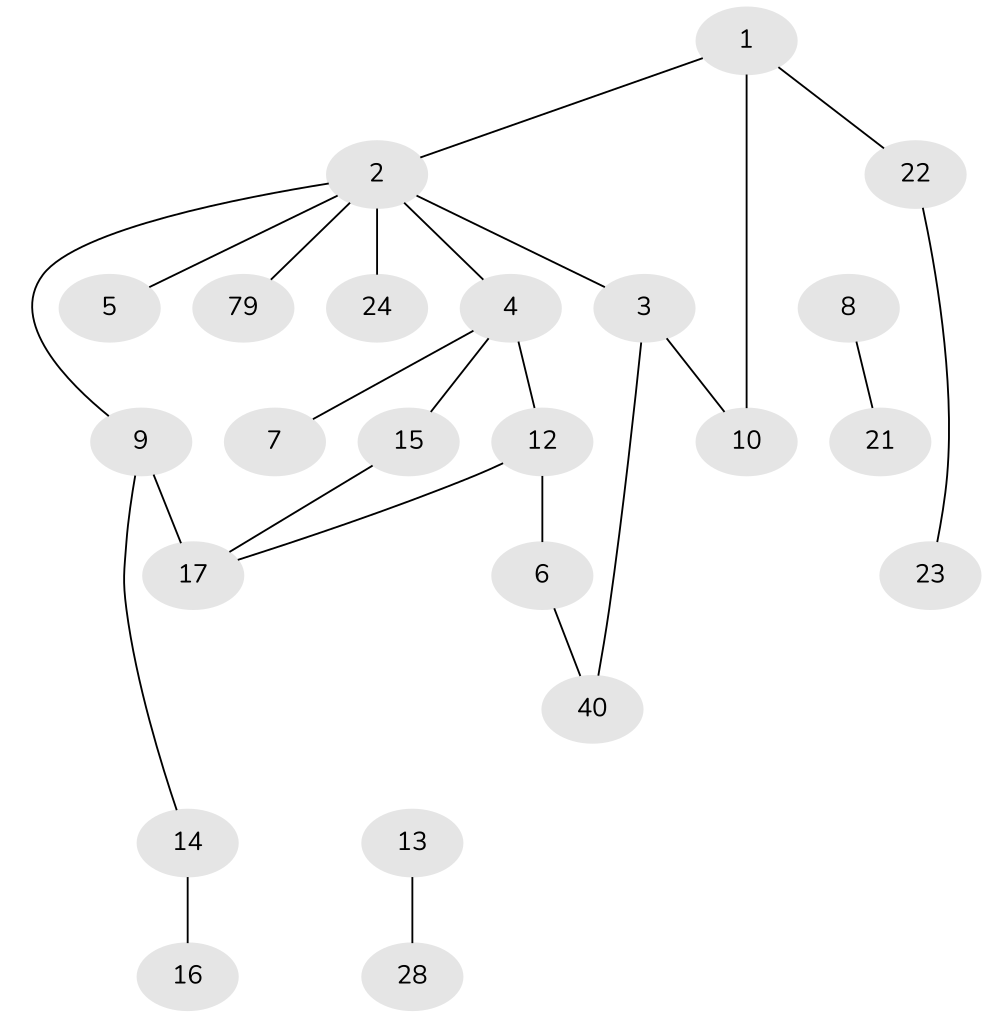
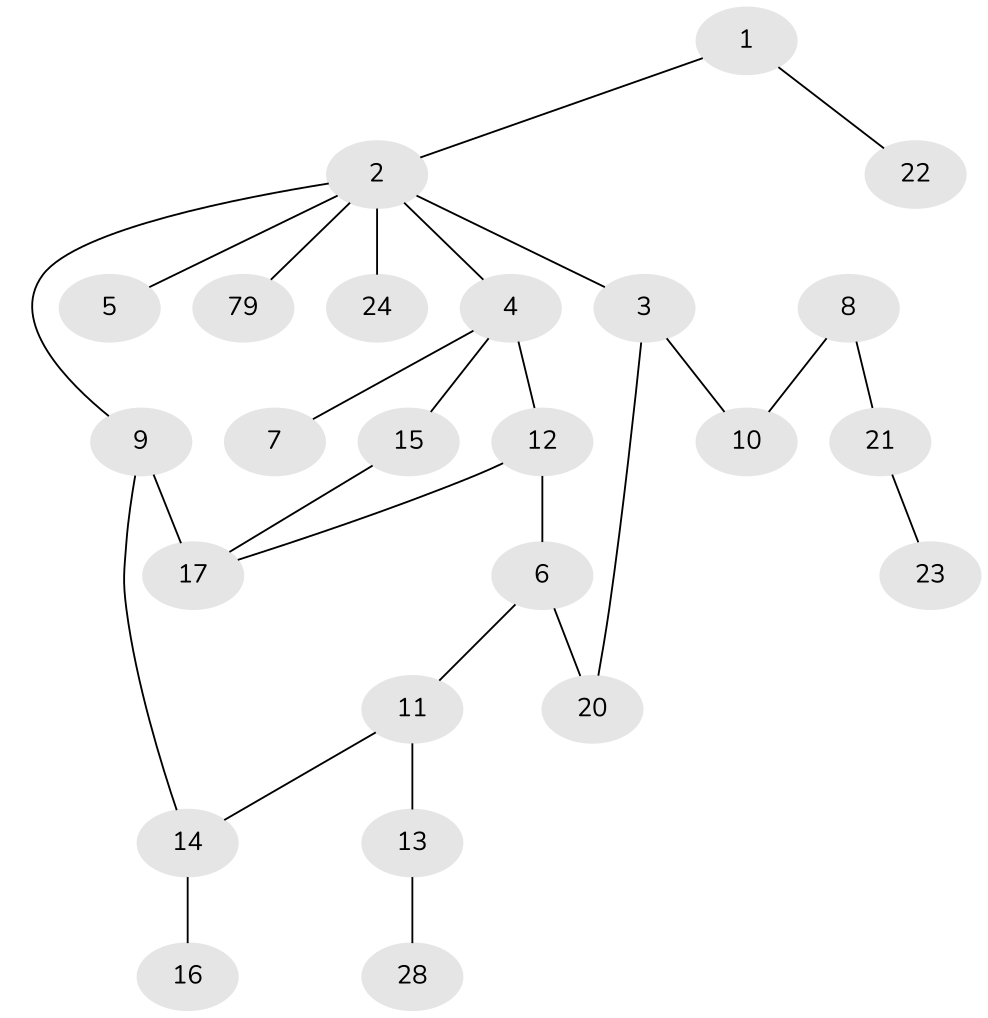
(747, 241) -> (798, 375)
(947, 374) -> (905, 508)
none -> (412, 709)
(592, 709) -> (592, 709)
